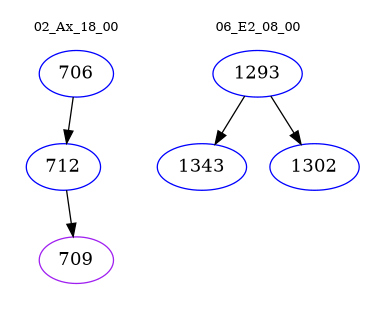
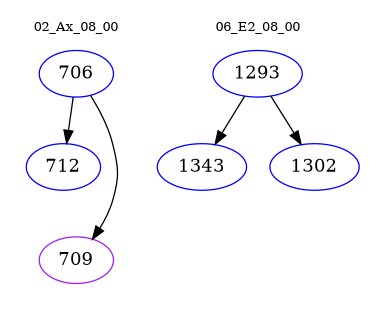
(76, 28) -> (76, 28)
(69, 207) -> (116, 161)
